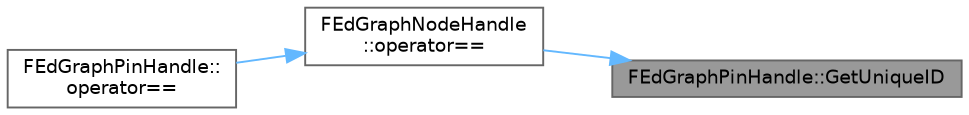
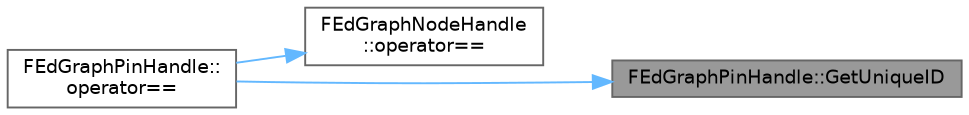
(577, 54) -> (414, 83)
